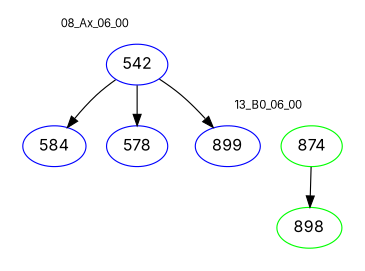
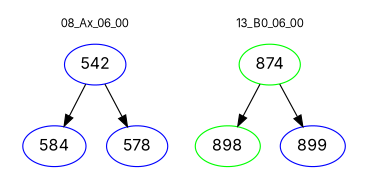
(194, 107) -> (289, 100)
